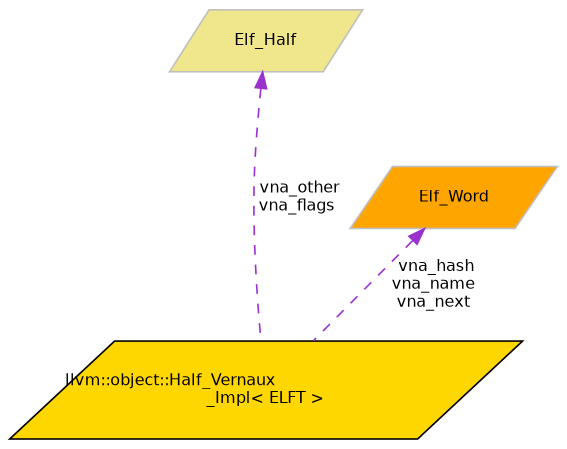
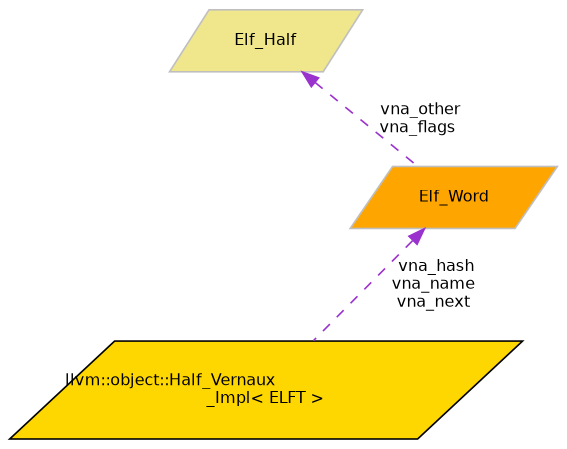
(254, 215) -> (366, 124)
